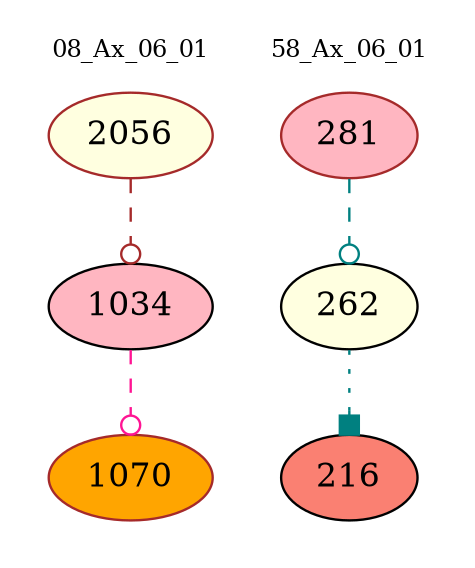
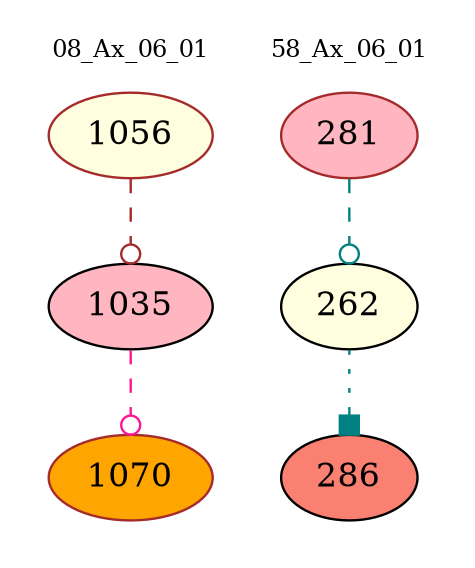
(131, 135) -> (131, 135)
(131, 307) -> (131, 307)
(349, 478) -> (349, 478)
